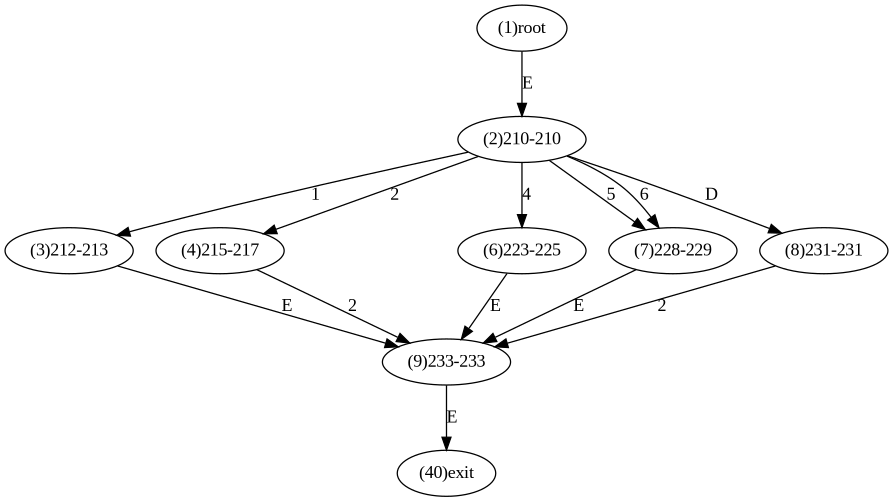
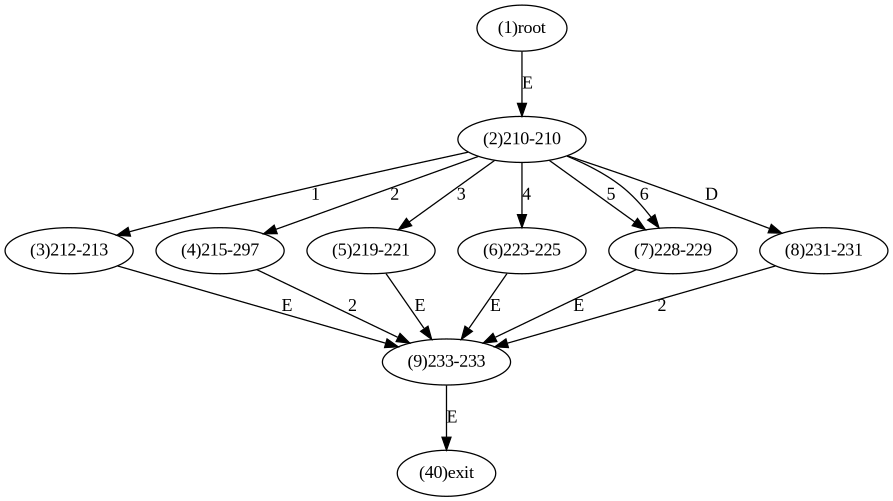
(220, 251) -> (220, 251)
none -> (371, 251)
